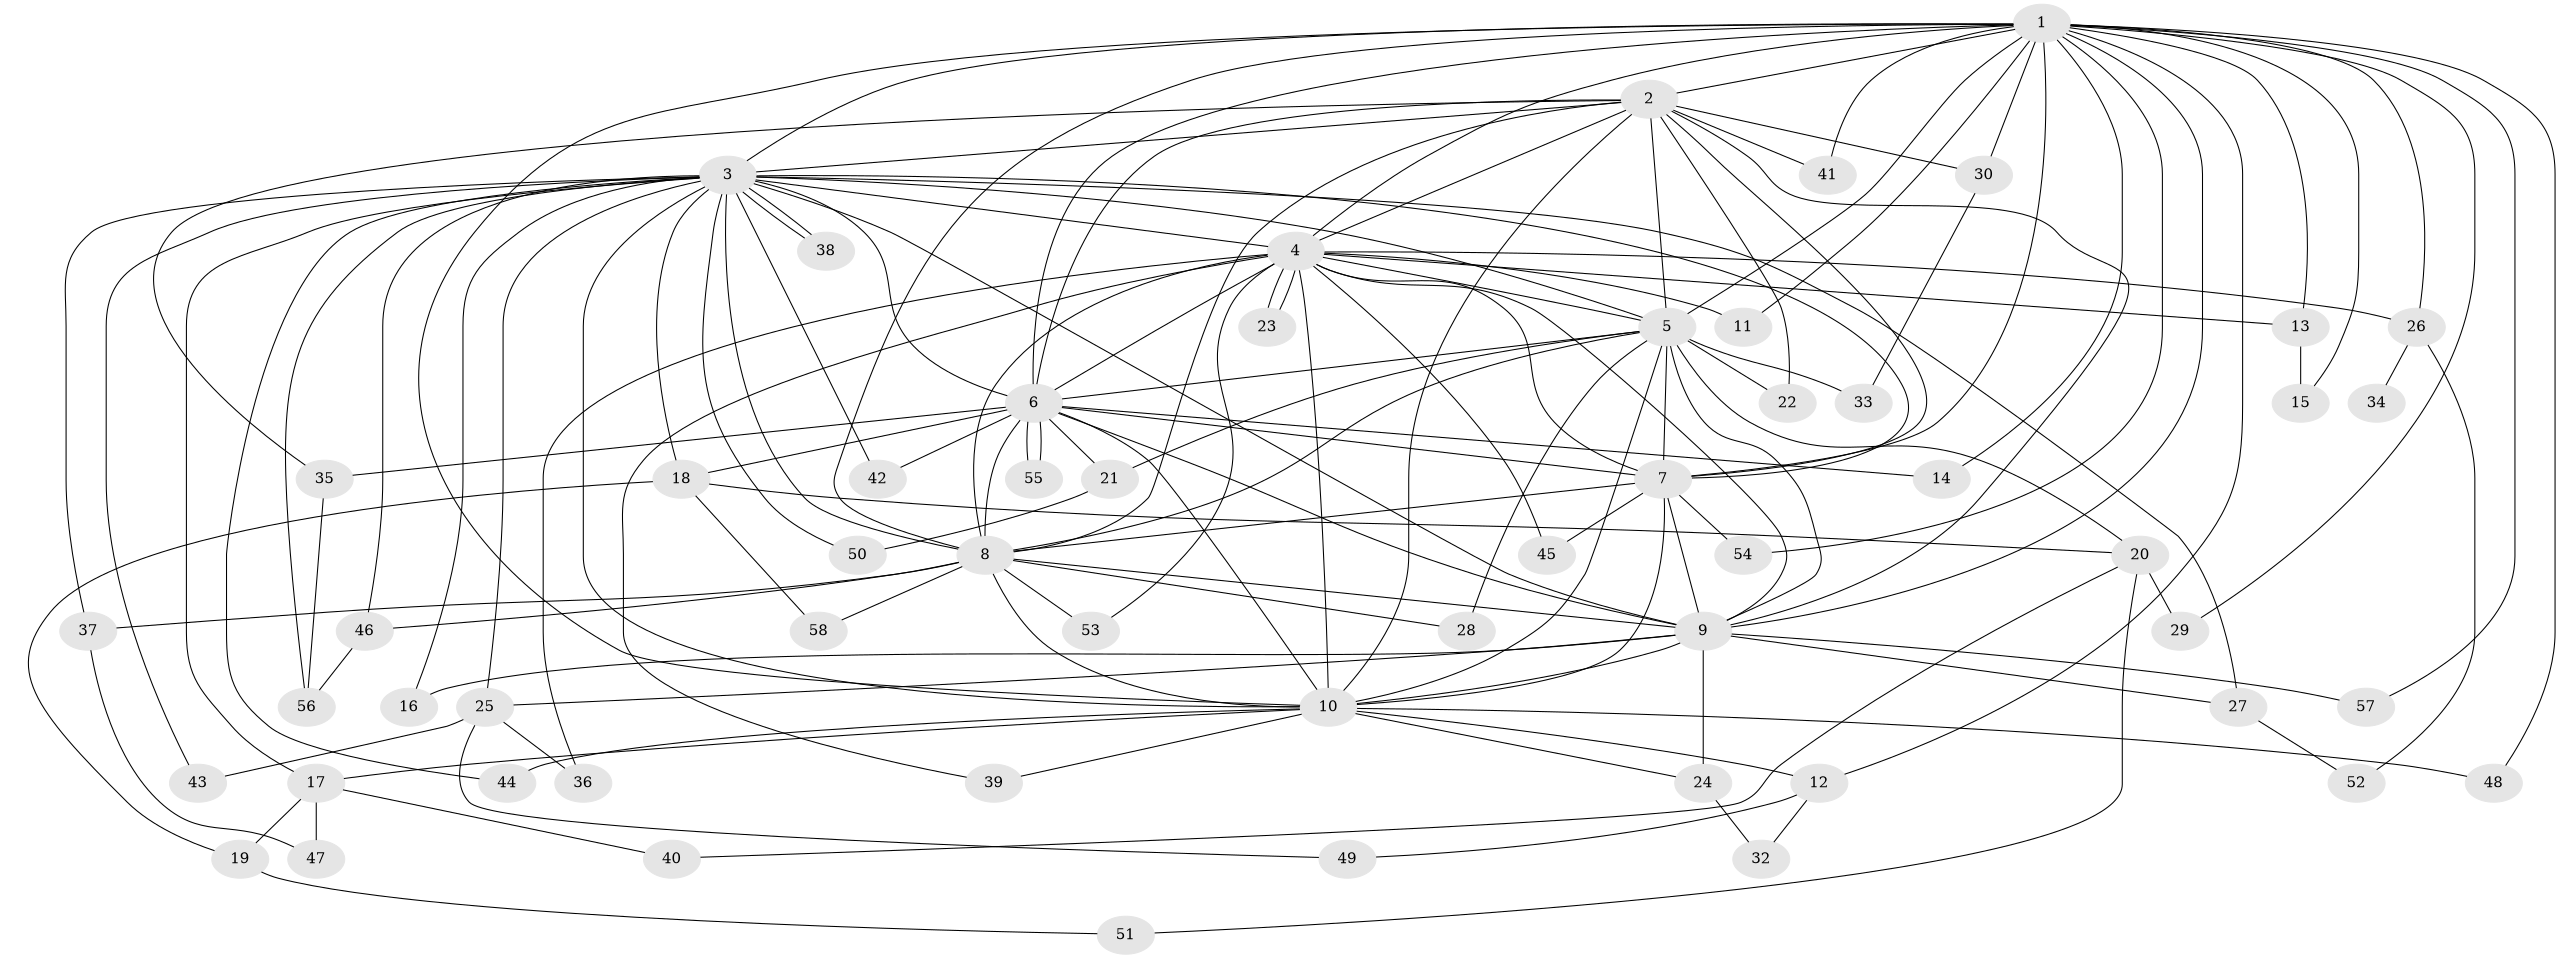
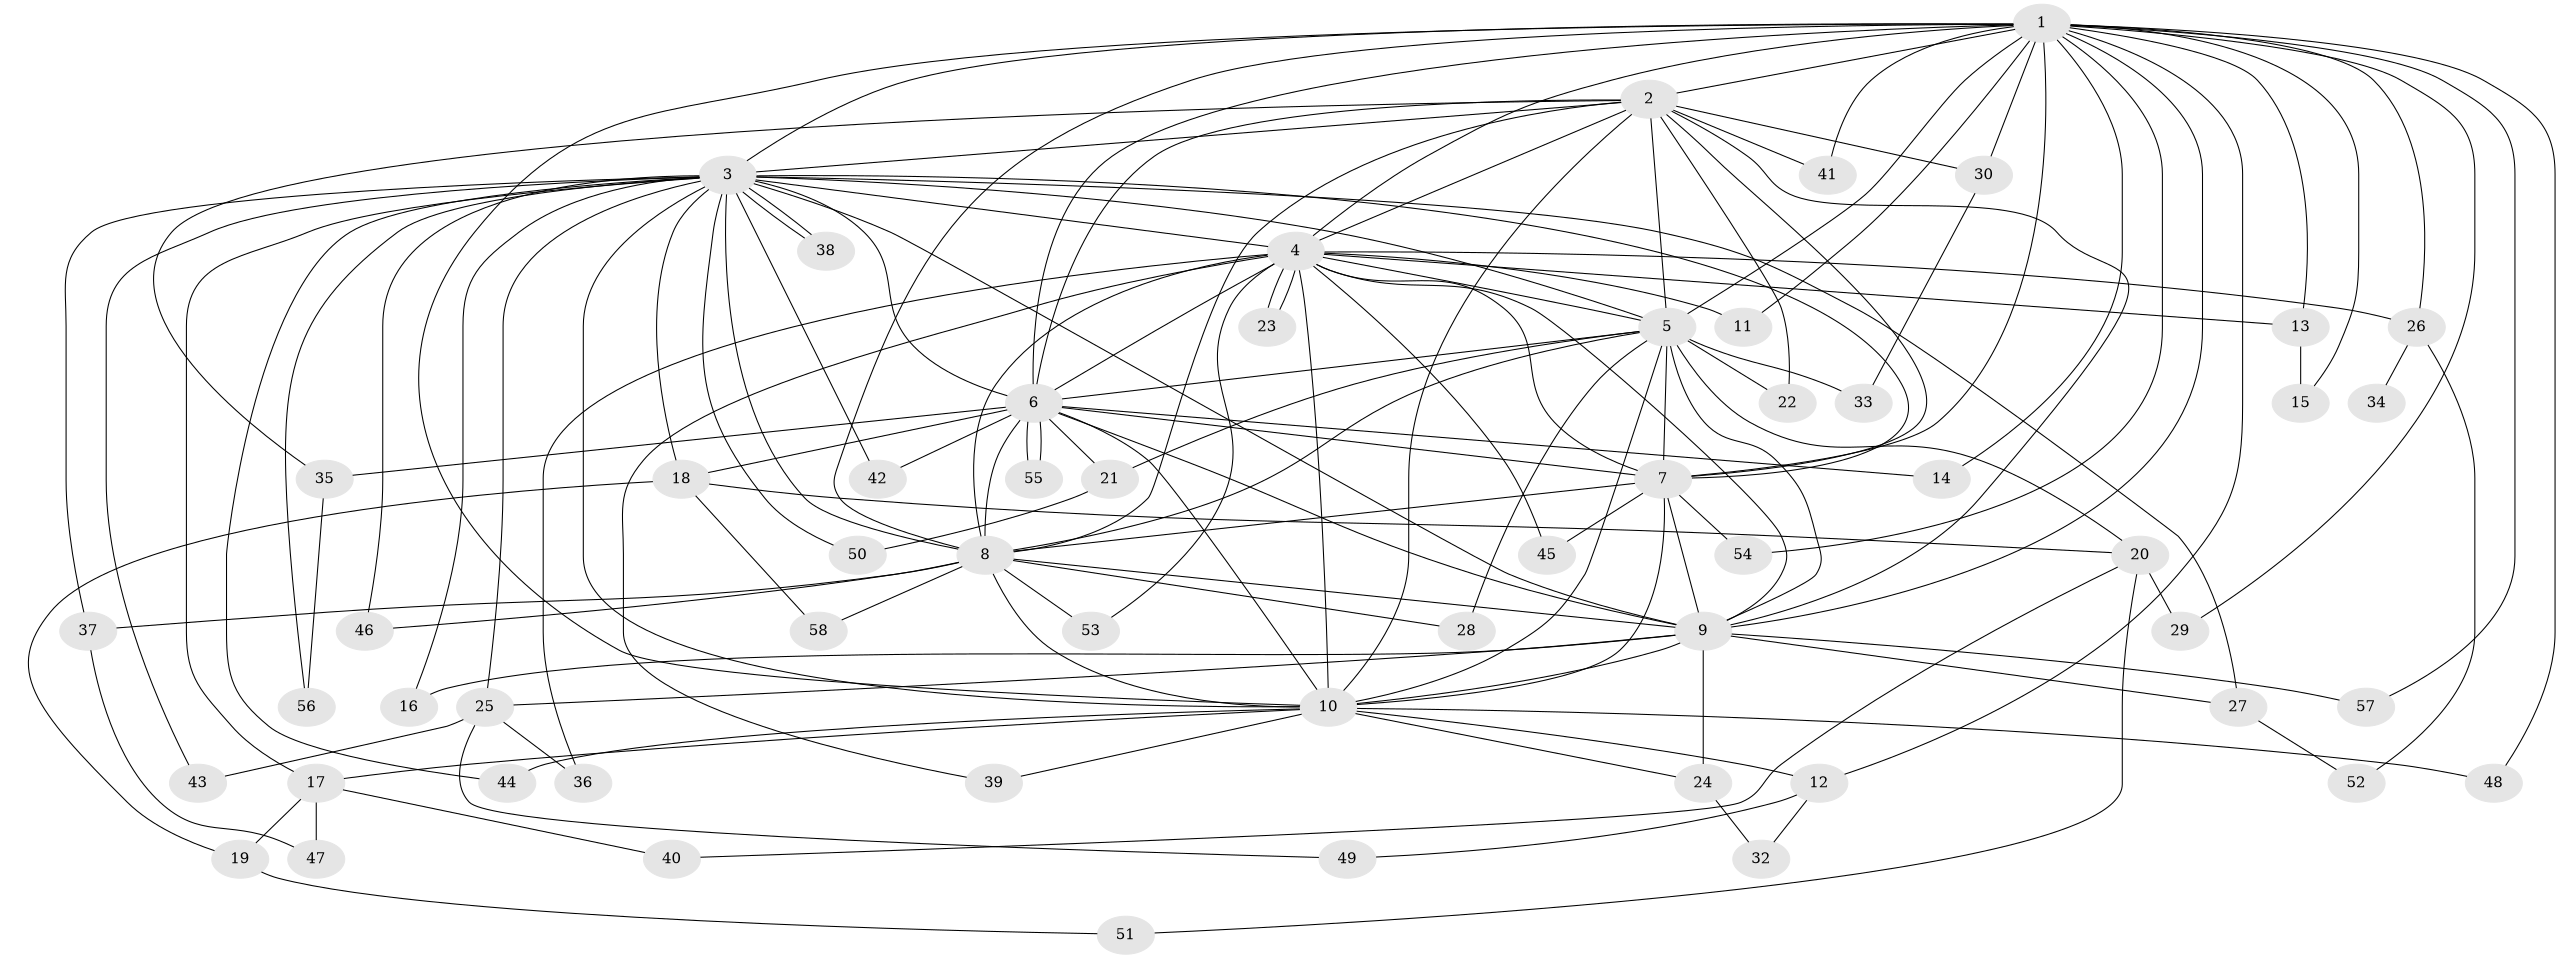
(336, 669) -> none
